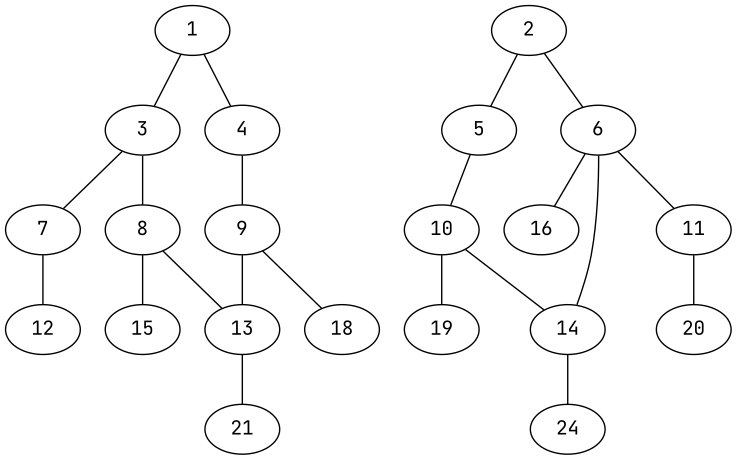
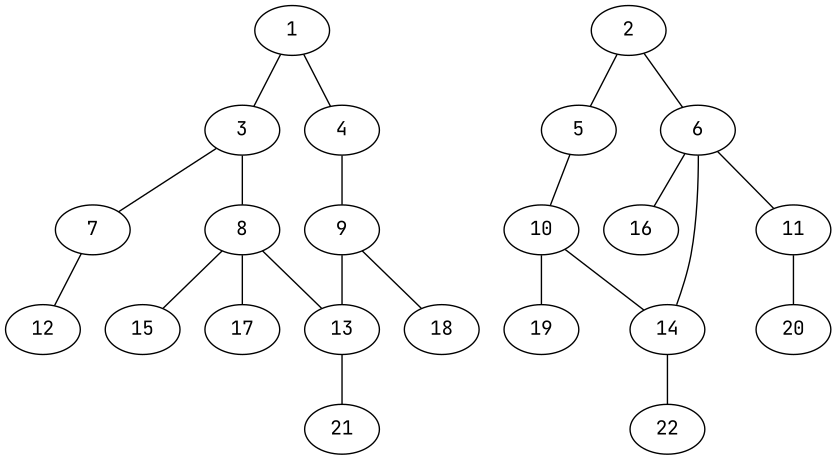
none -> (242, 330)
(568, 429) -> (667, 429)
